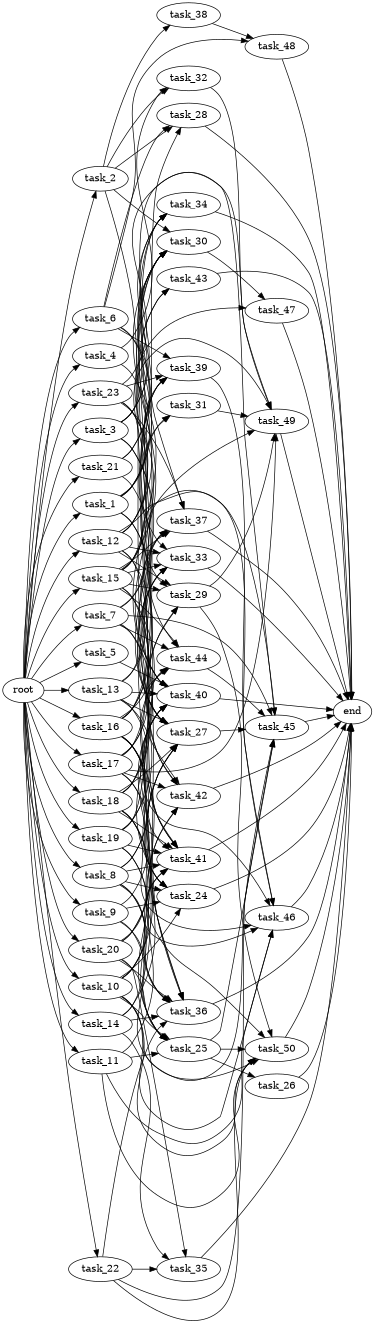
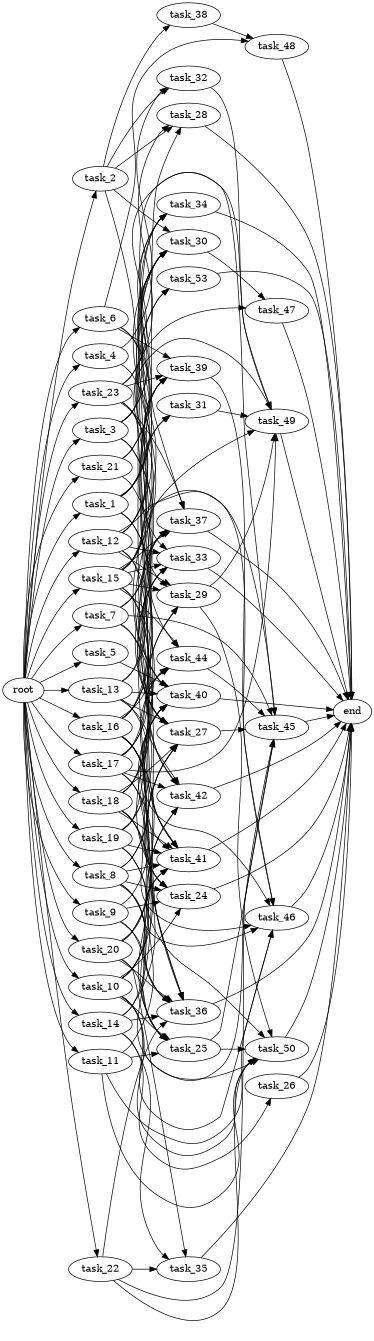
(127, 215) -> (146, 258)
(189, 279) -> (189, 279)
(141, 636) -> none
(229, 1066) -> (159, 1159)
